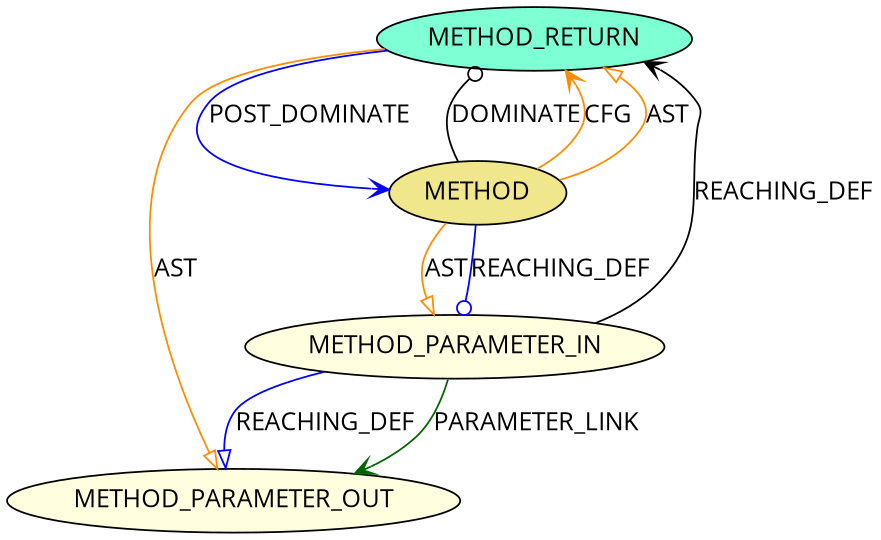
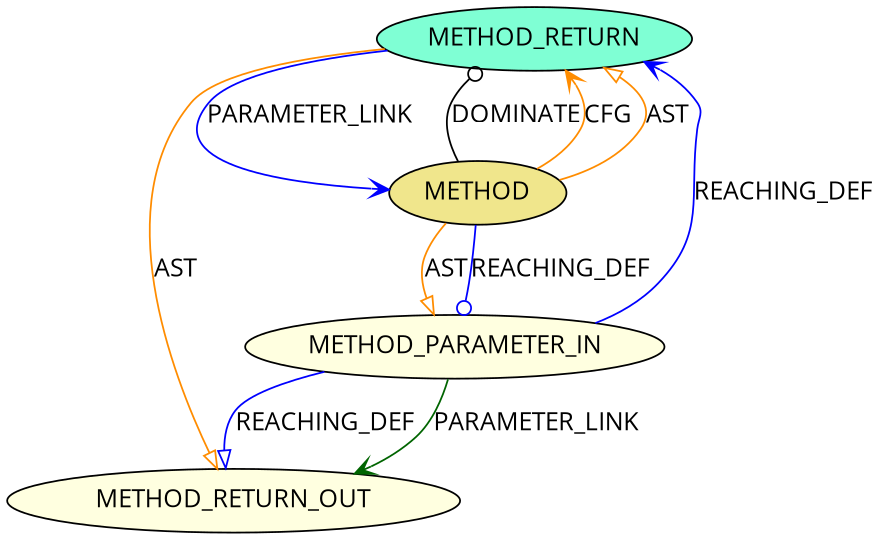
(310, 116) -> (310, 116)
(693, 210) -> (693, 210)
(234, 501) -> (234, 501)
